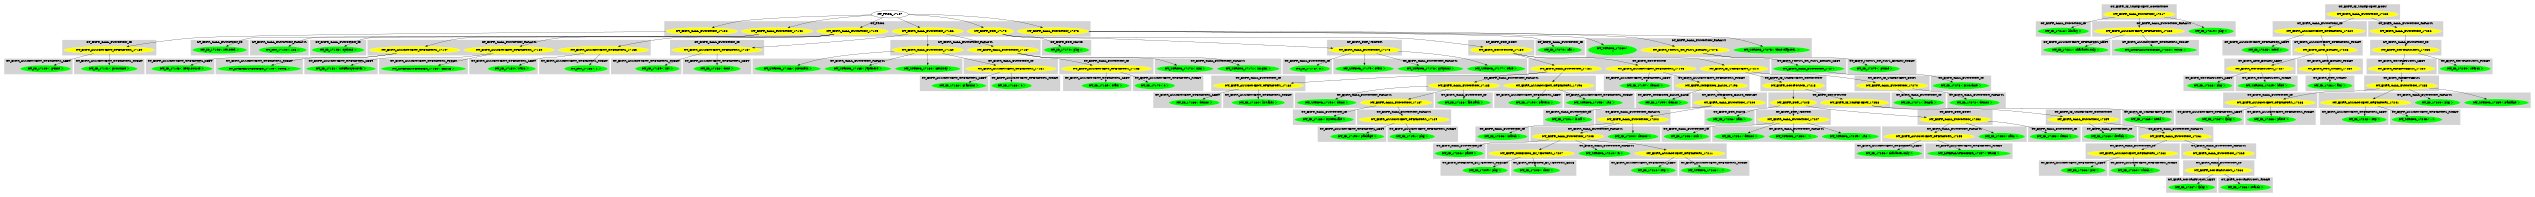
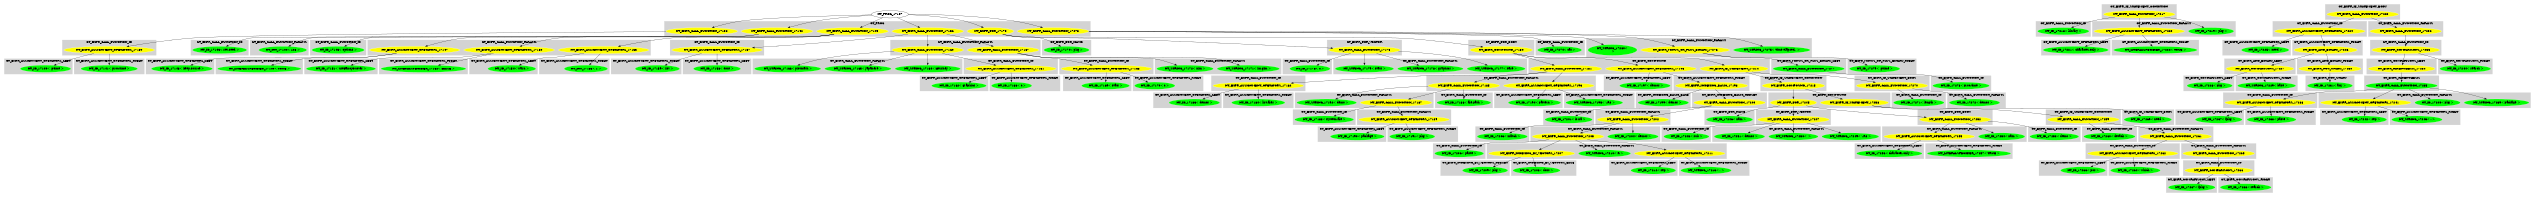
(2402, 86) -> (2402, 86)
